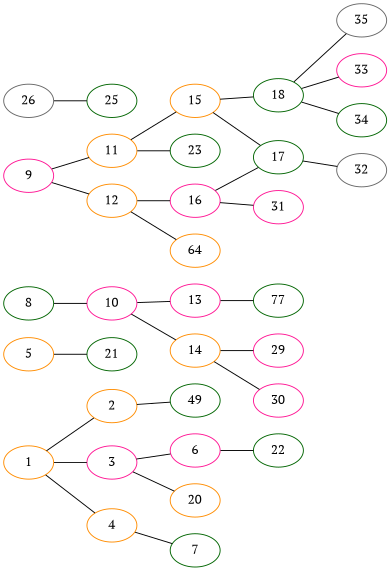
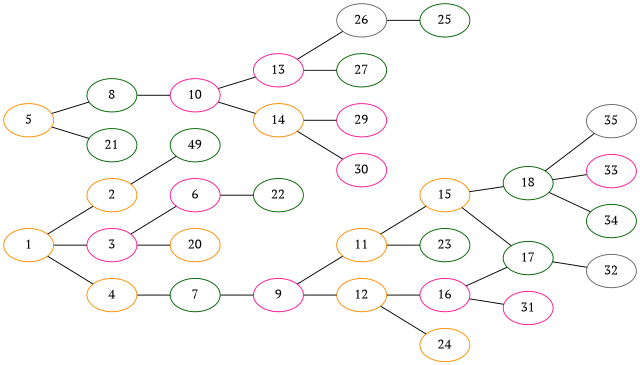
none -> (320, 45)
none -> (70, 108)
(195, 251) -> (445, 345)
none -> (237, 295)
(278, 301) -> (362, 70)
